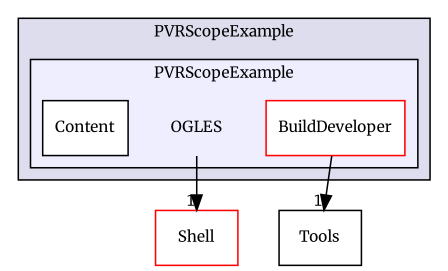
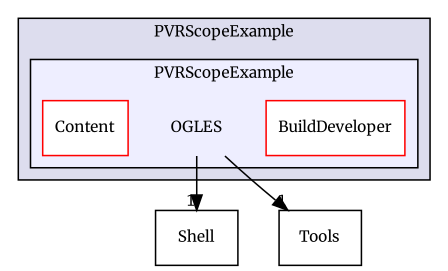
(85, 128) -> (85, 128)
(329, 176) -> (263, 189)
(197, 238) -> (197, 238)
